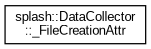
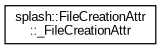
(75, 25) -> (80, 25)
